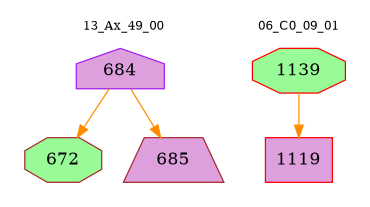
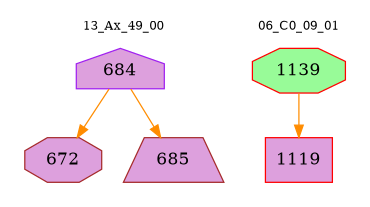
(63, 160) -> (63, 160)
